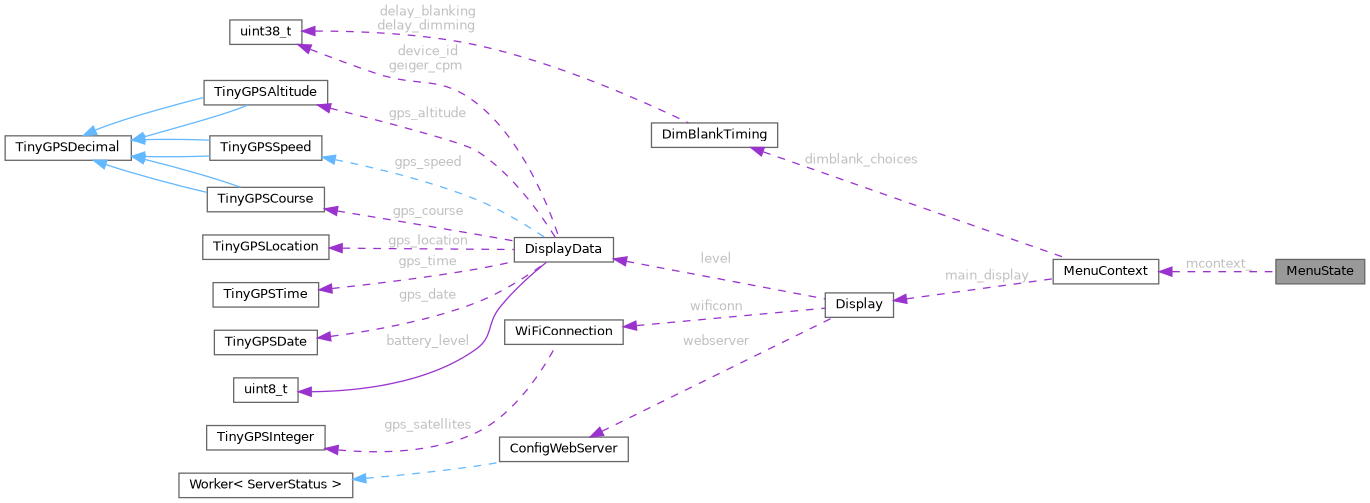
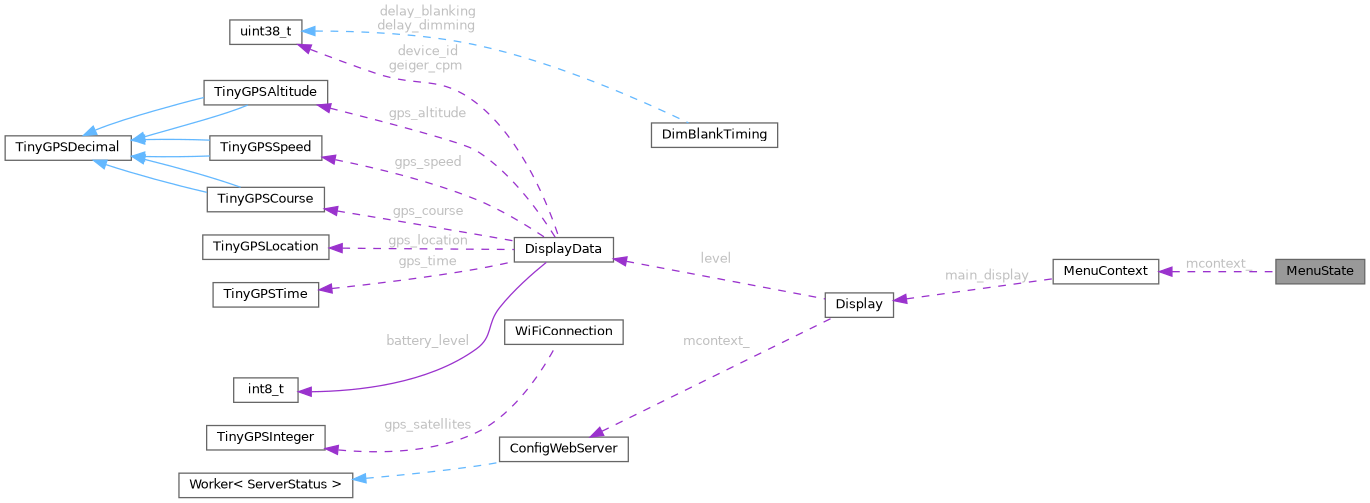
(508, 53) -> (508, 53)
(444, 188) -> (444, 188)
(916, 206) -> none
(731, 317) -> none
(266, 342) -> none
(715, 342) -> (715, 342)
(266, 390) -> (266, 390)
